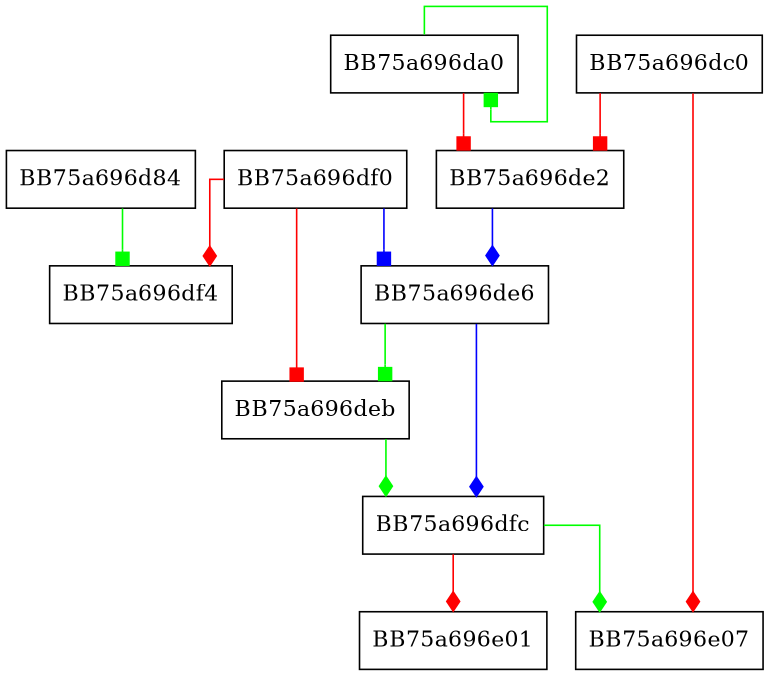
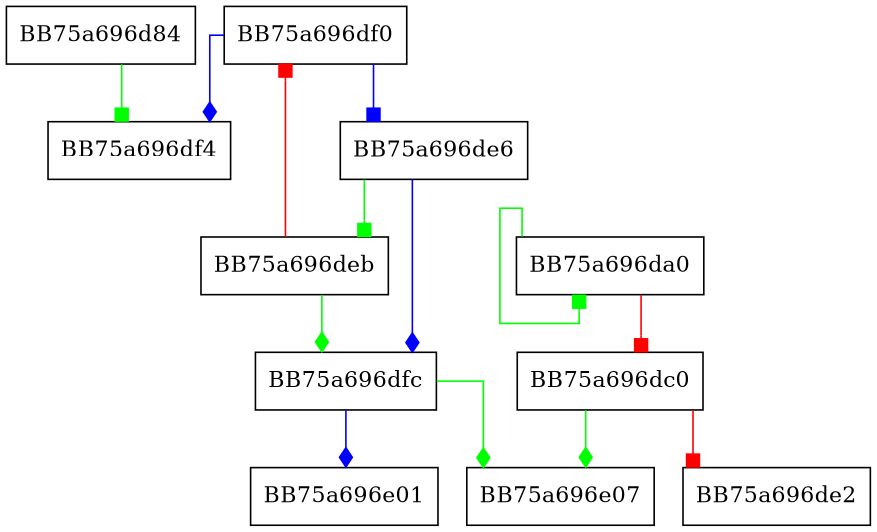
(464, 114) -> (641, 315)
(210, 206) -> (210, 62)
(492, 227) -> none
(297, 287) -> (285, 158)
(693, 343) -> (586, 429)
(453, 573) -> (346, 429)
